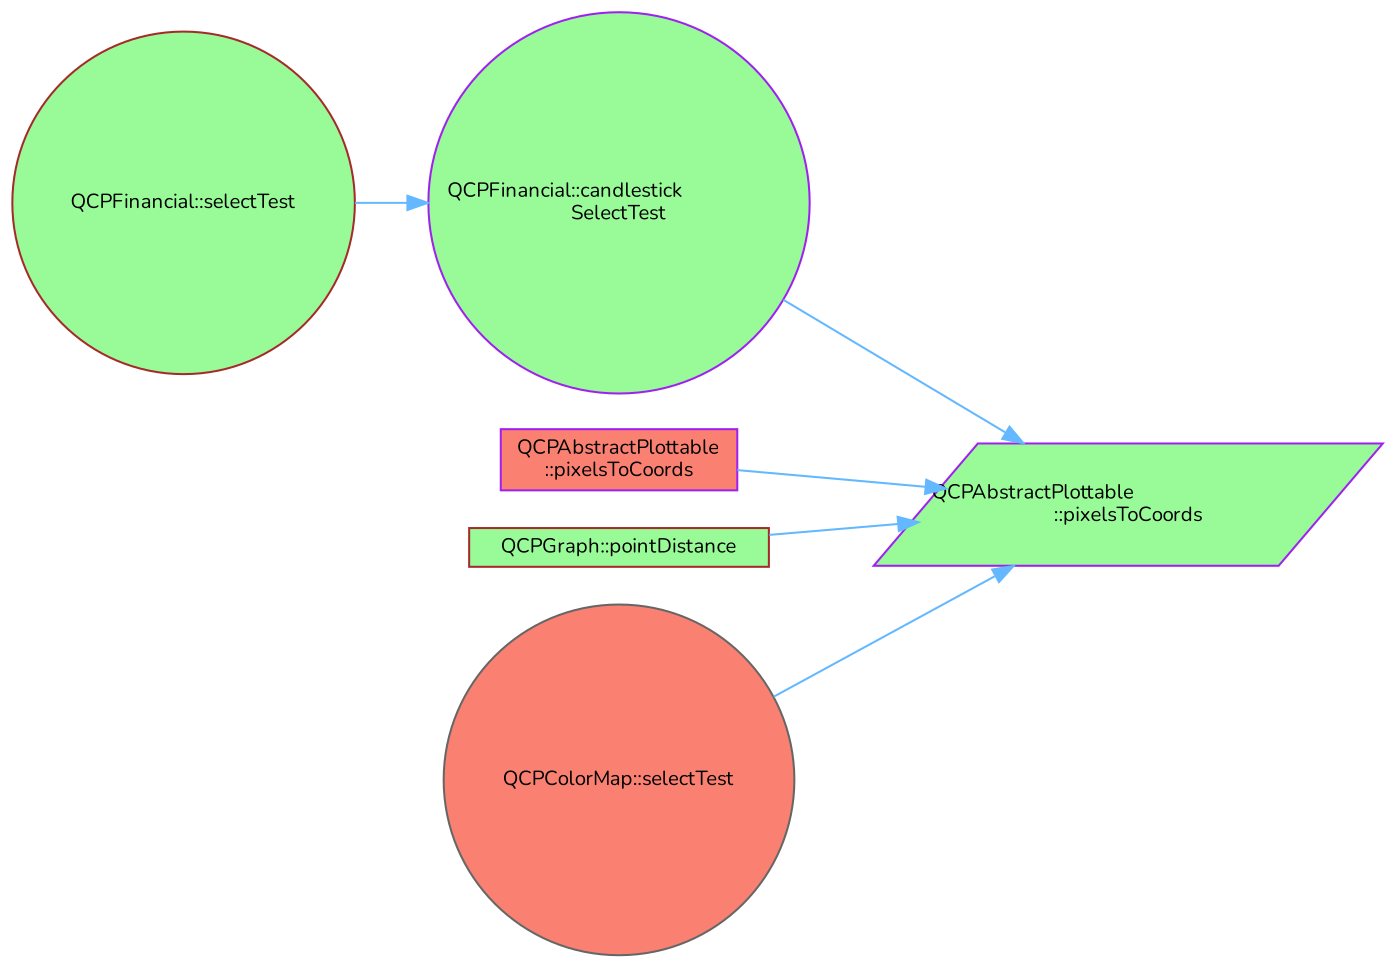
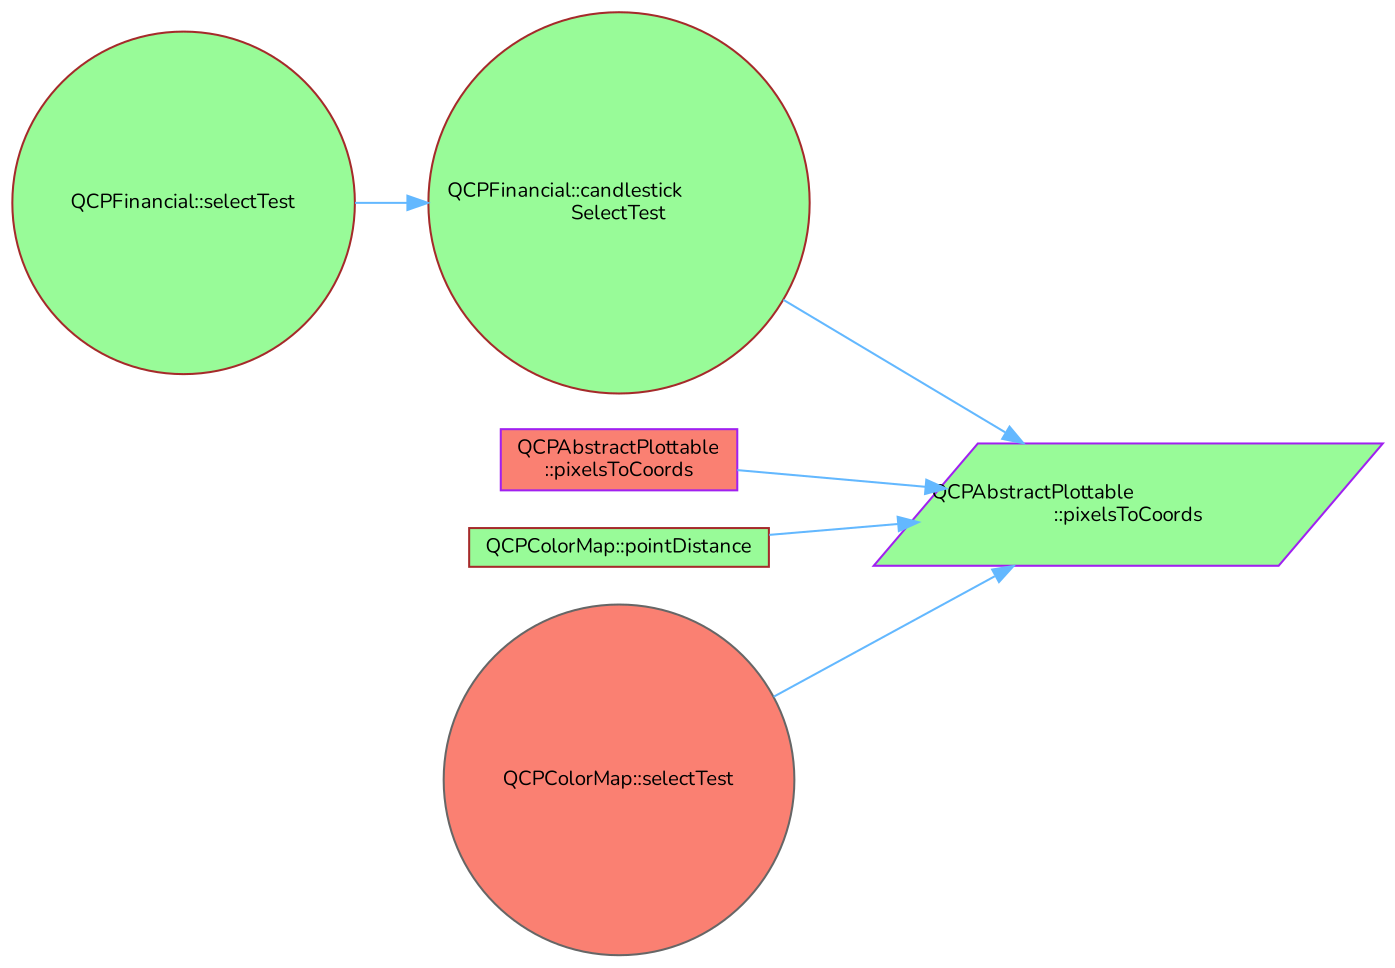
(619, 203) -> (619, 203)
(619, 547) -> (619, 547)
